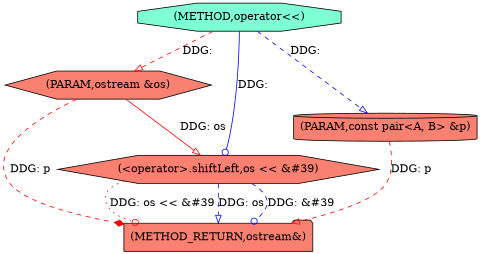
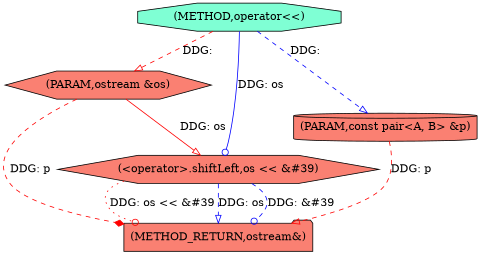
(255, 85) -> (261, 85)
